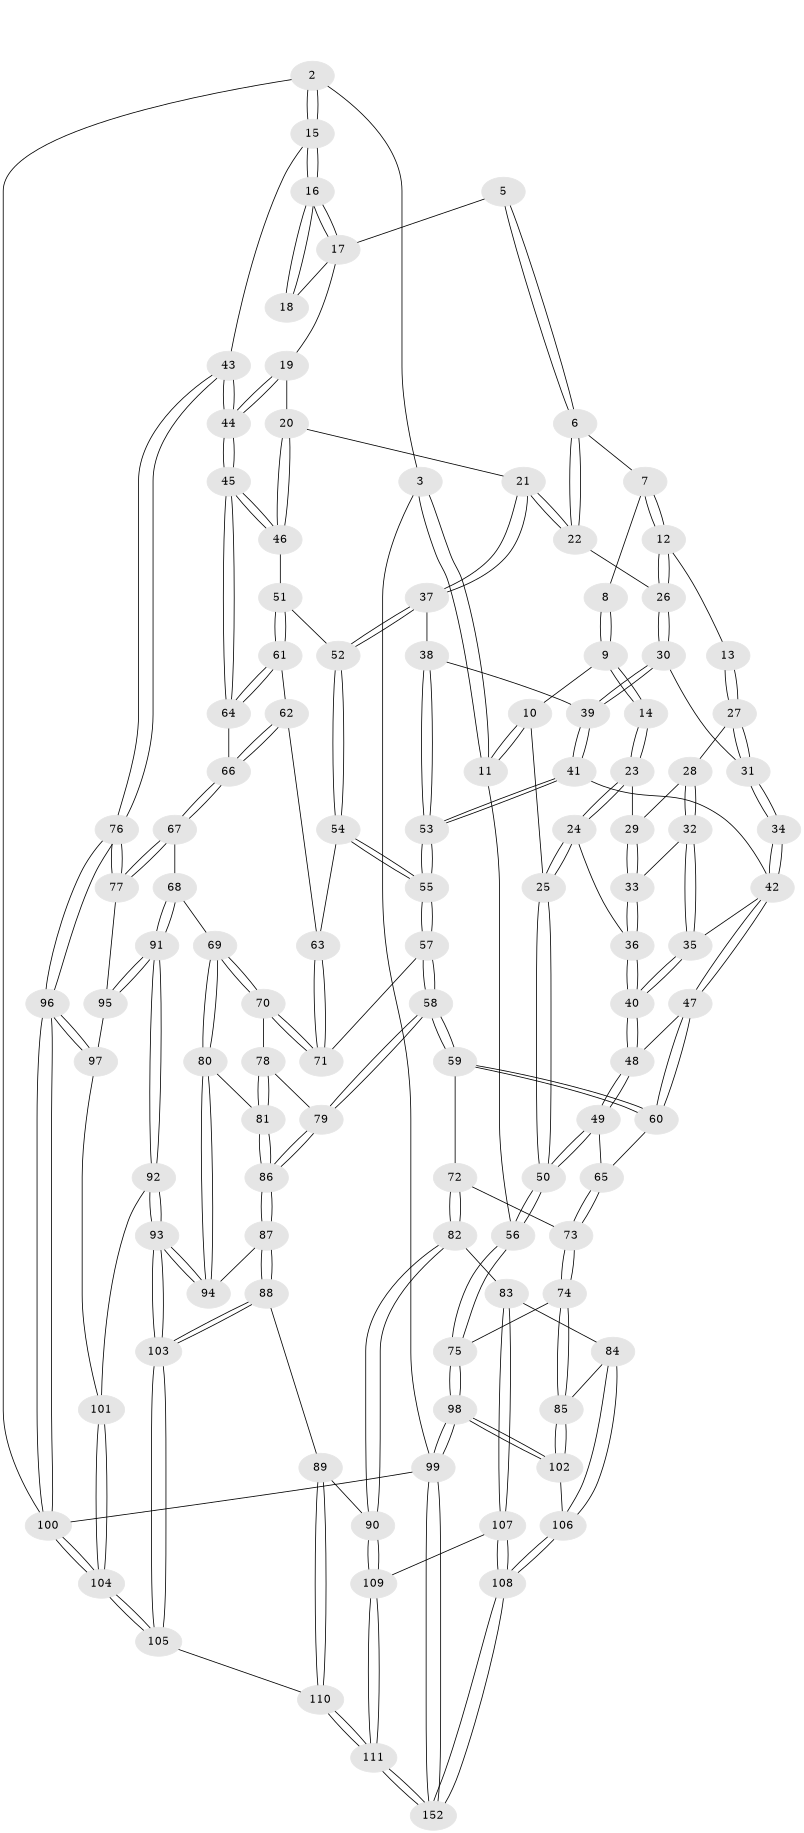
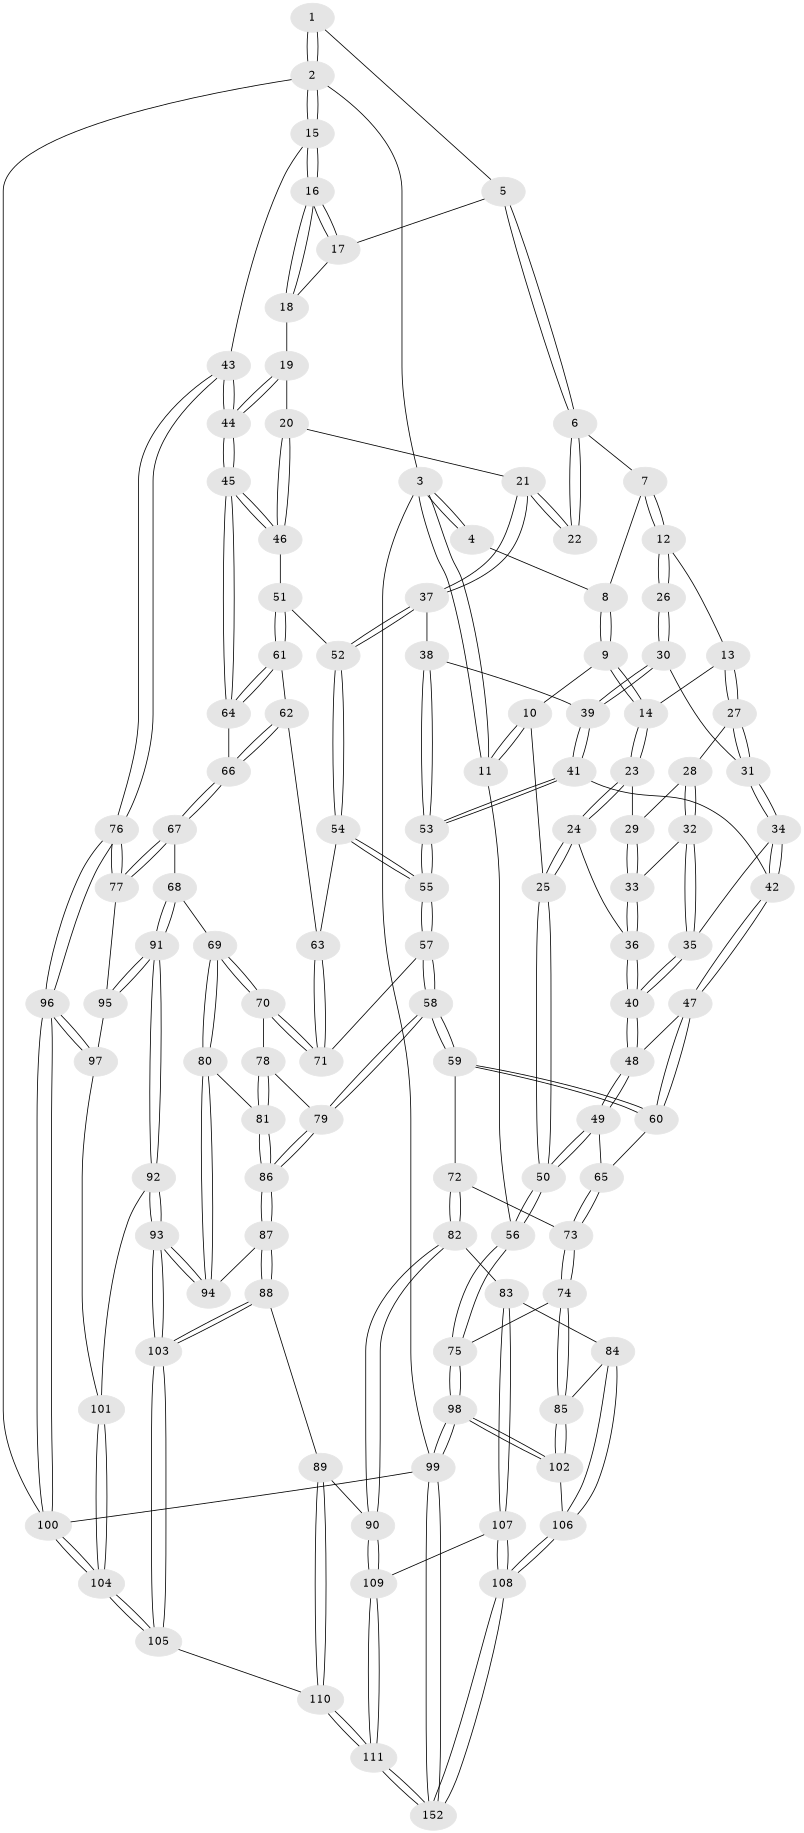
none -> (313, 18)
(321, 311) -> (287, 337)
none -> (472, 540)
(621, 570) -> none
none -> (687, 685)
(731, 917) -> (733, 887)
